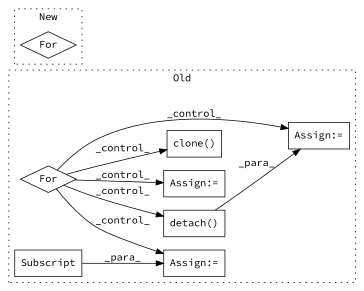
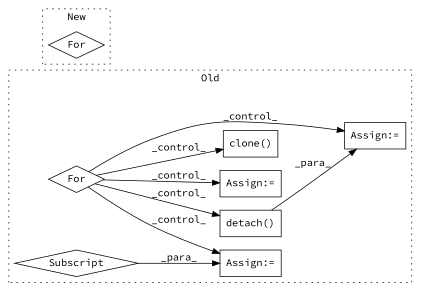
(48, 263) -> (76, 263)
